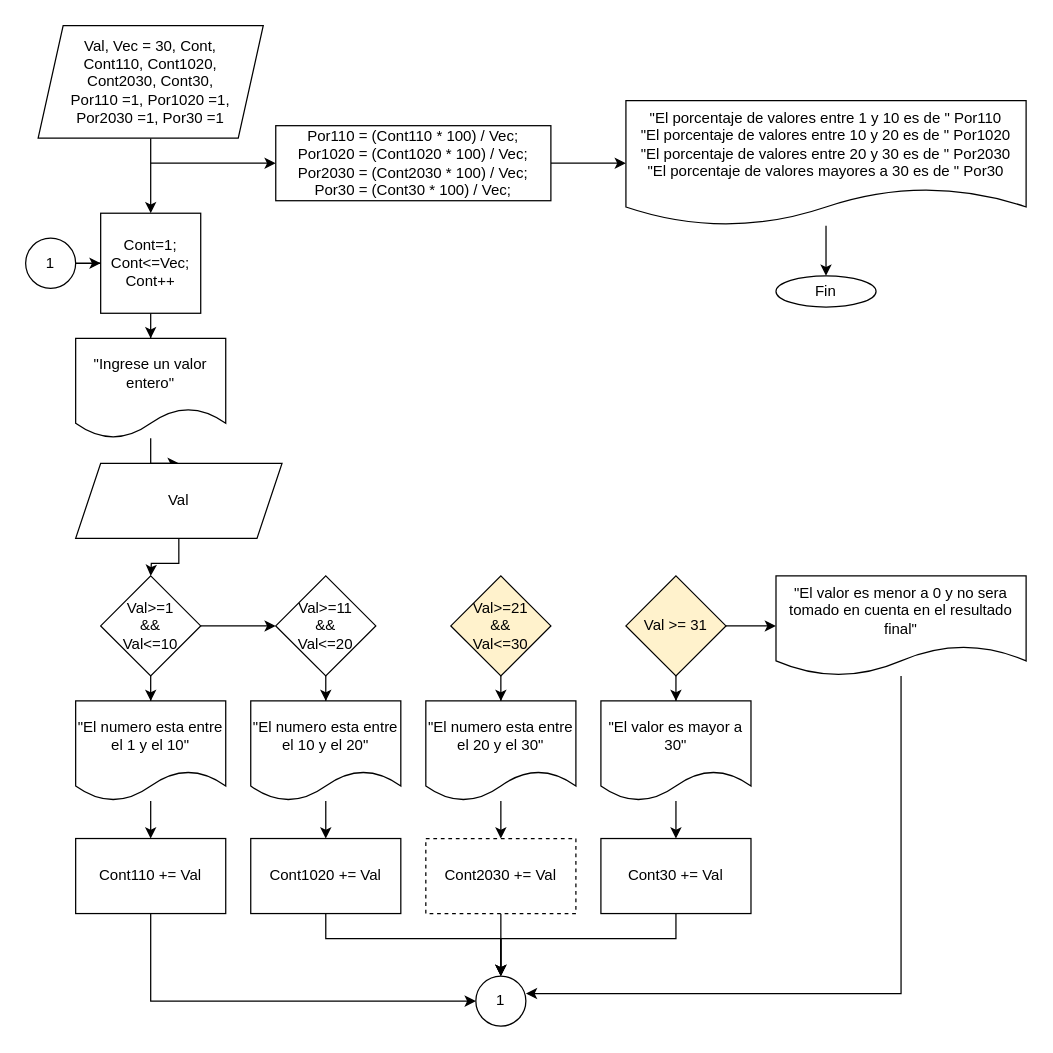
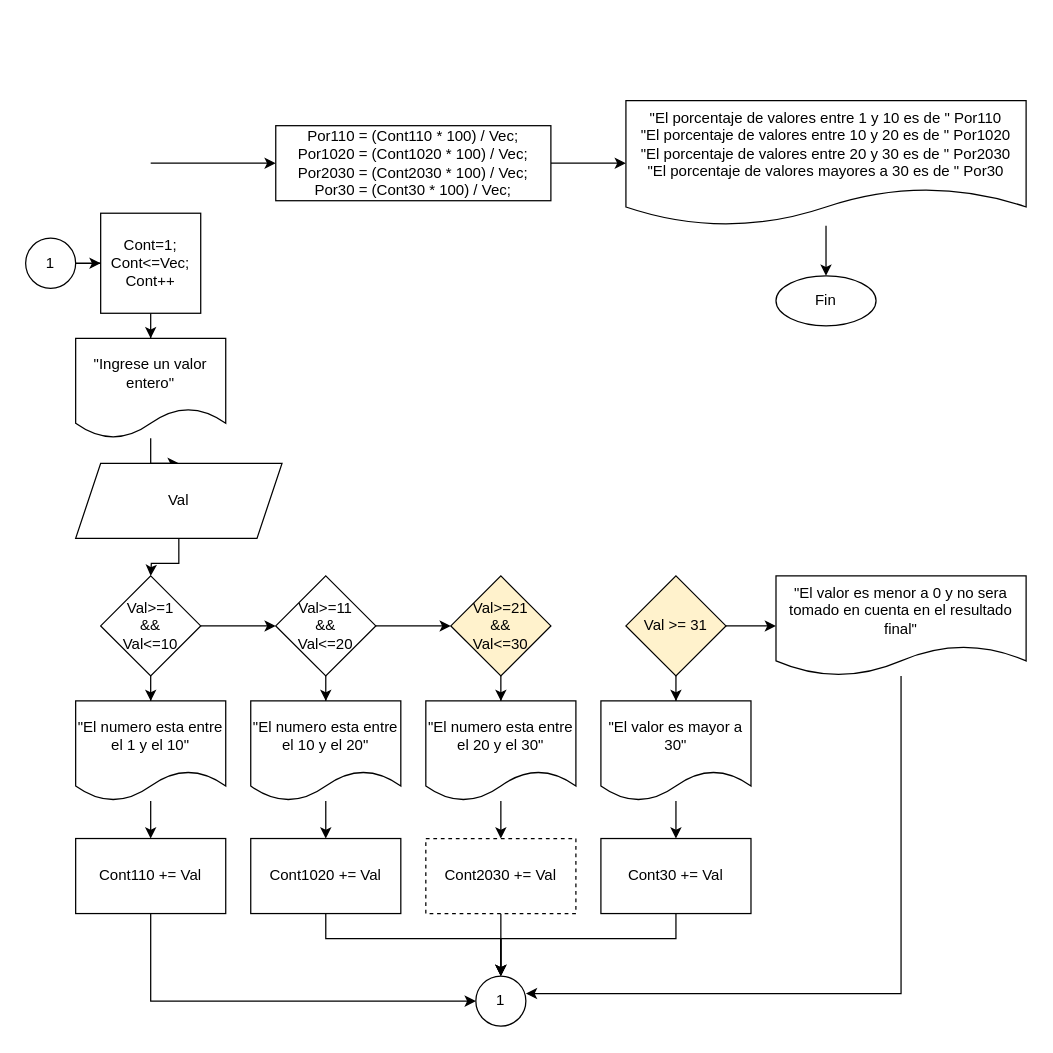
(151, 82) -> none
(151, 171) -> none
(826, 291) -> (826, 301)
none -> (409, 626)
